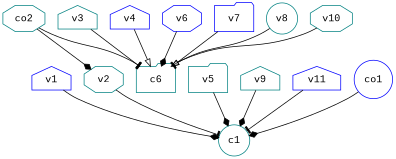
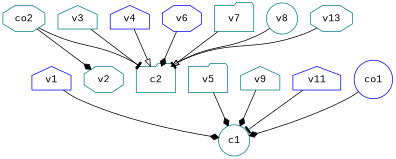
(234, 18) -> (234, 18)
(331, 18) -> (331, 18)
(156, 79) -> (156, 79)
(165, 115) -> none
